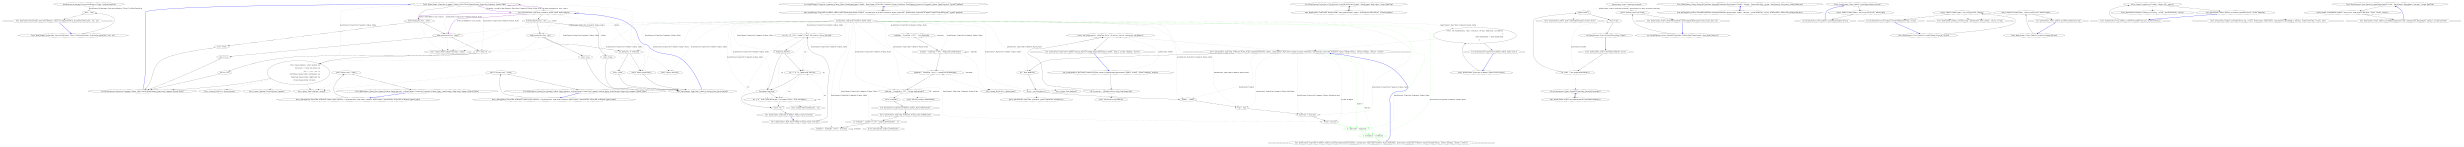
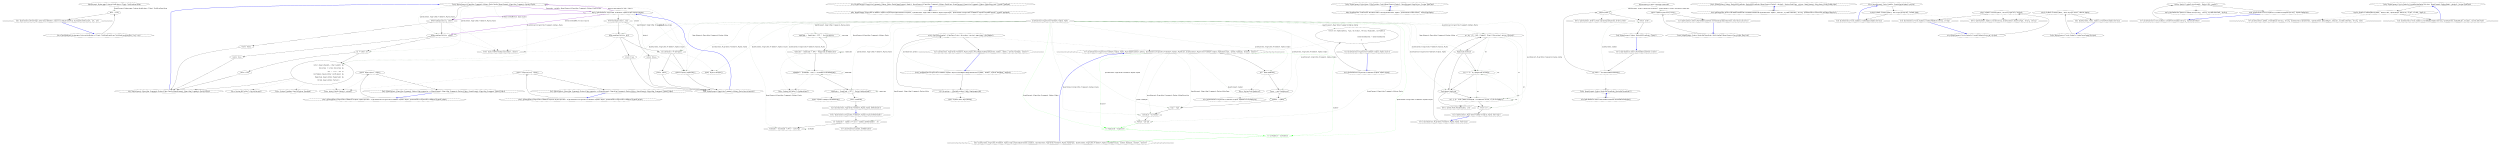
(645, 24) -> none
